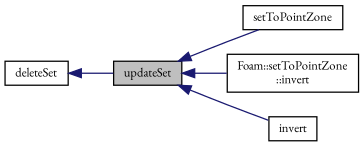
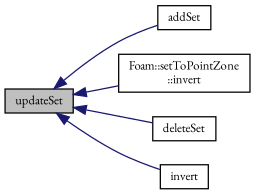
(293, 18) -> (184, 18)
(97, 73) -> (120, 116)
